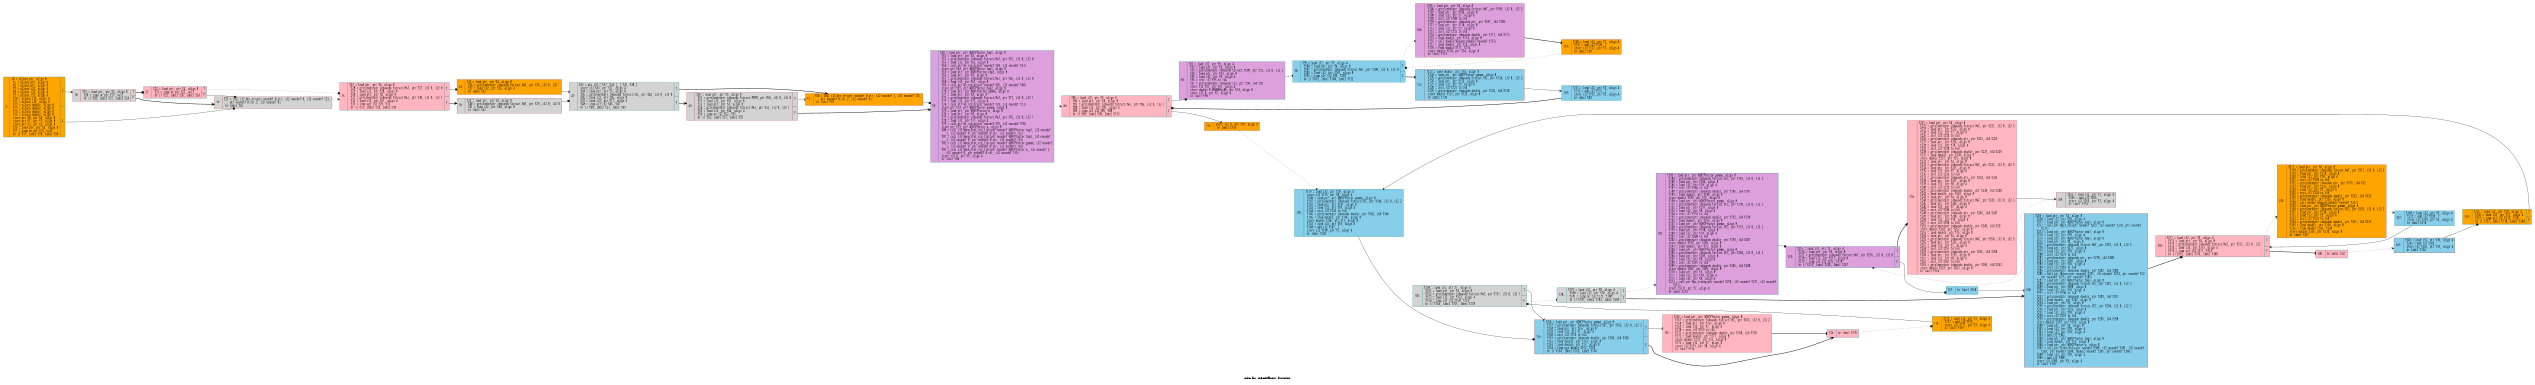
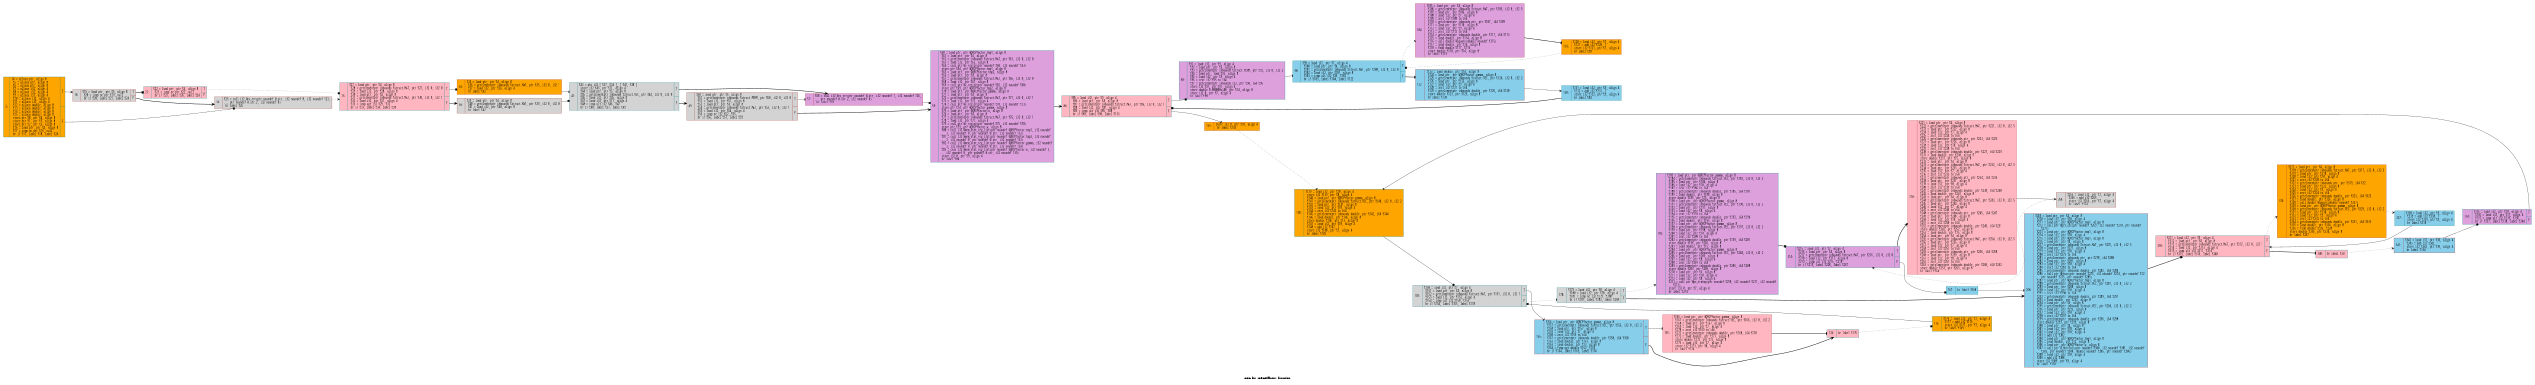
(1213, 74) -> (1214, 74)
(220, 96) -> none
(864, 99) -> (864, 99)
(1057, 106) -> (1057, 106)
(1349, 213) -> (1349, 213)
(2497, 217) -> (2497, 217)
(1781, 246) -> (1781, 246)
(1427, 317) -> (1418, 260)
